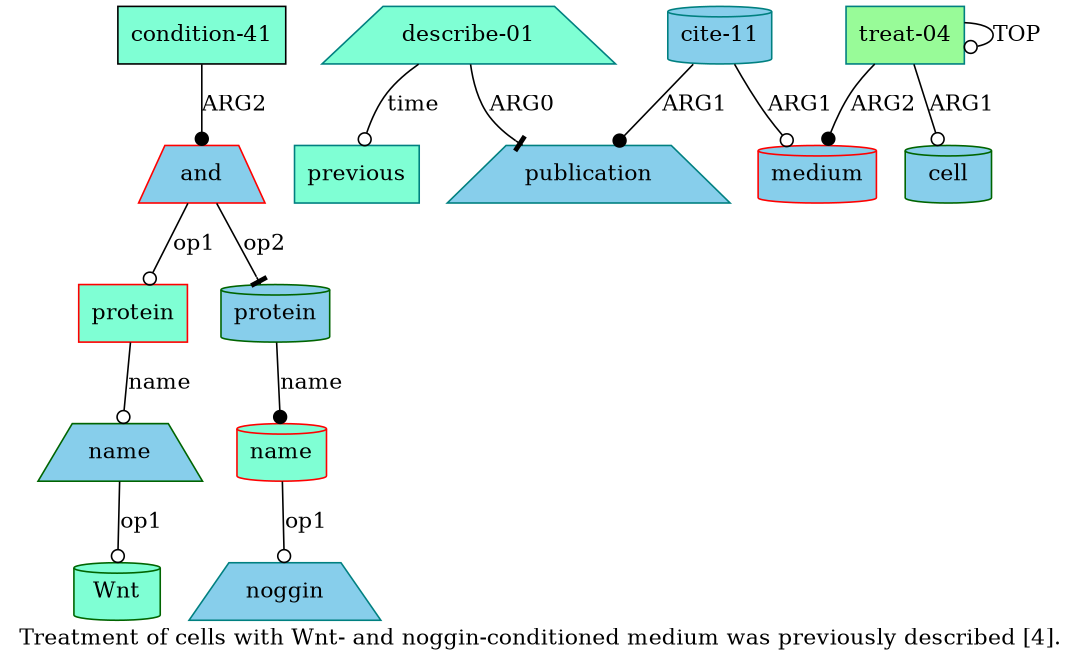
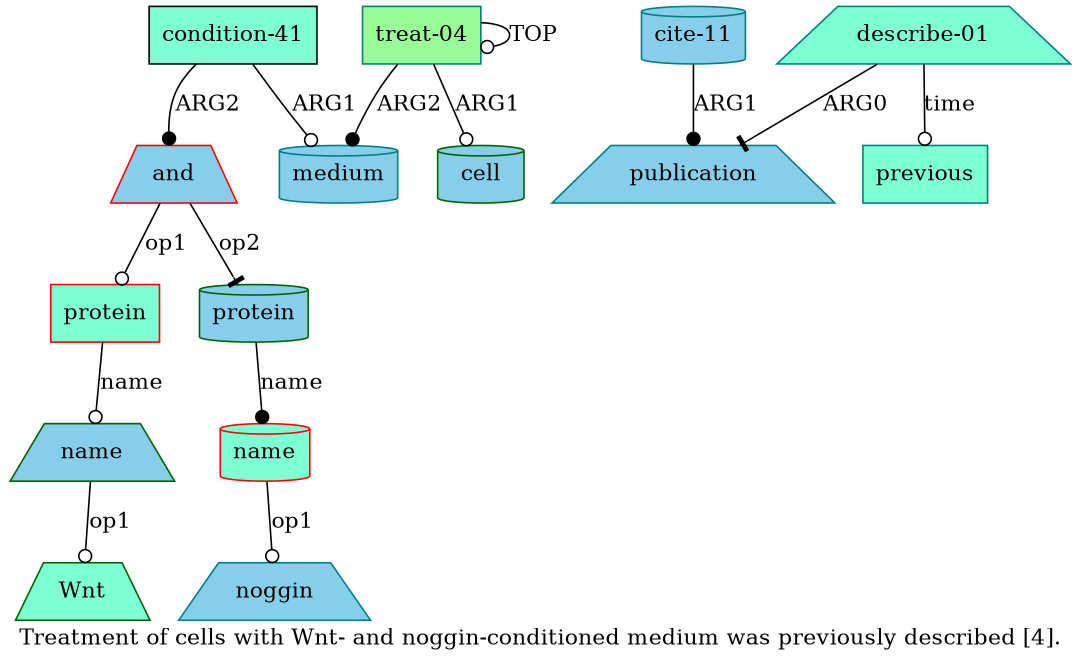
(757, 101) -> (279, 100)
(817, 174) -> (339, 174)
(117, 591) -> (83, 591)
